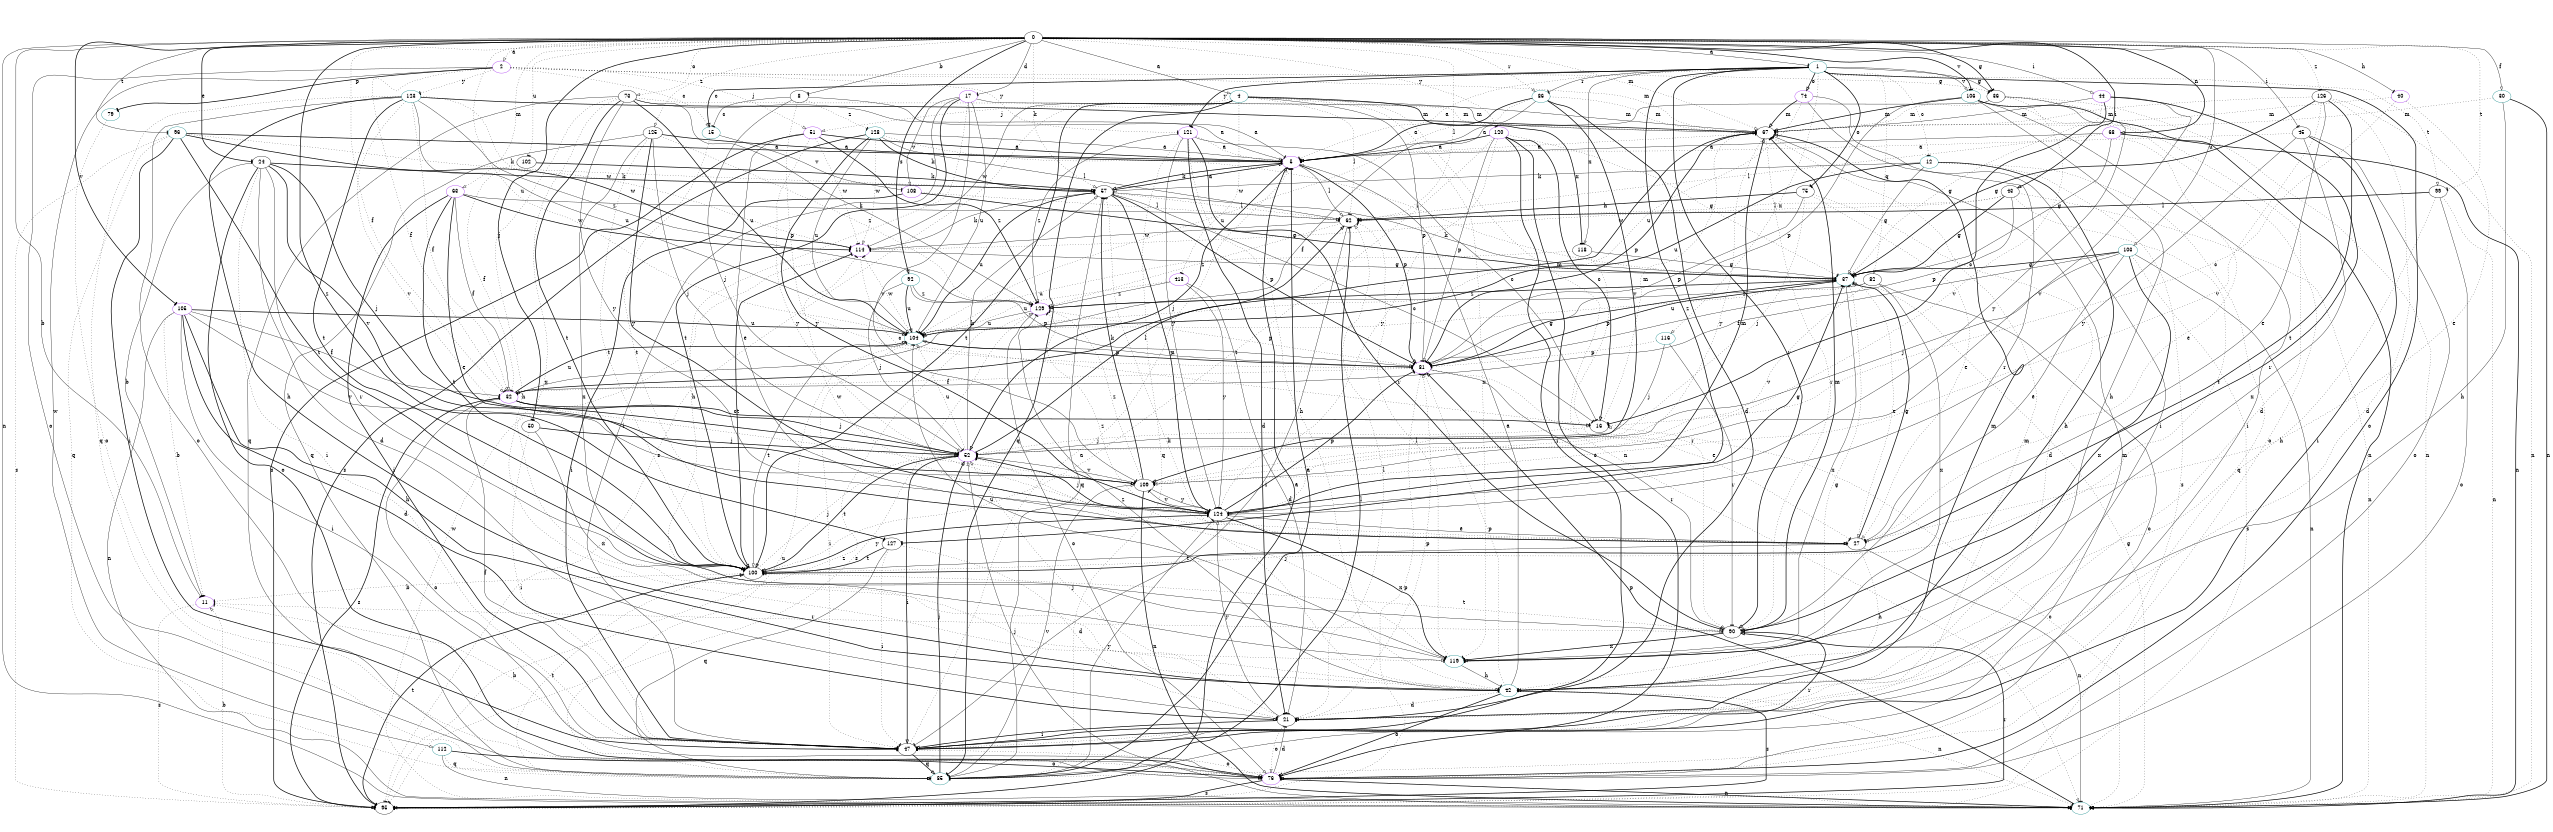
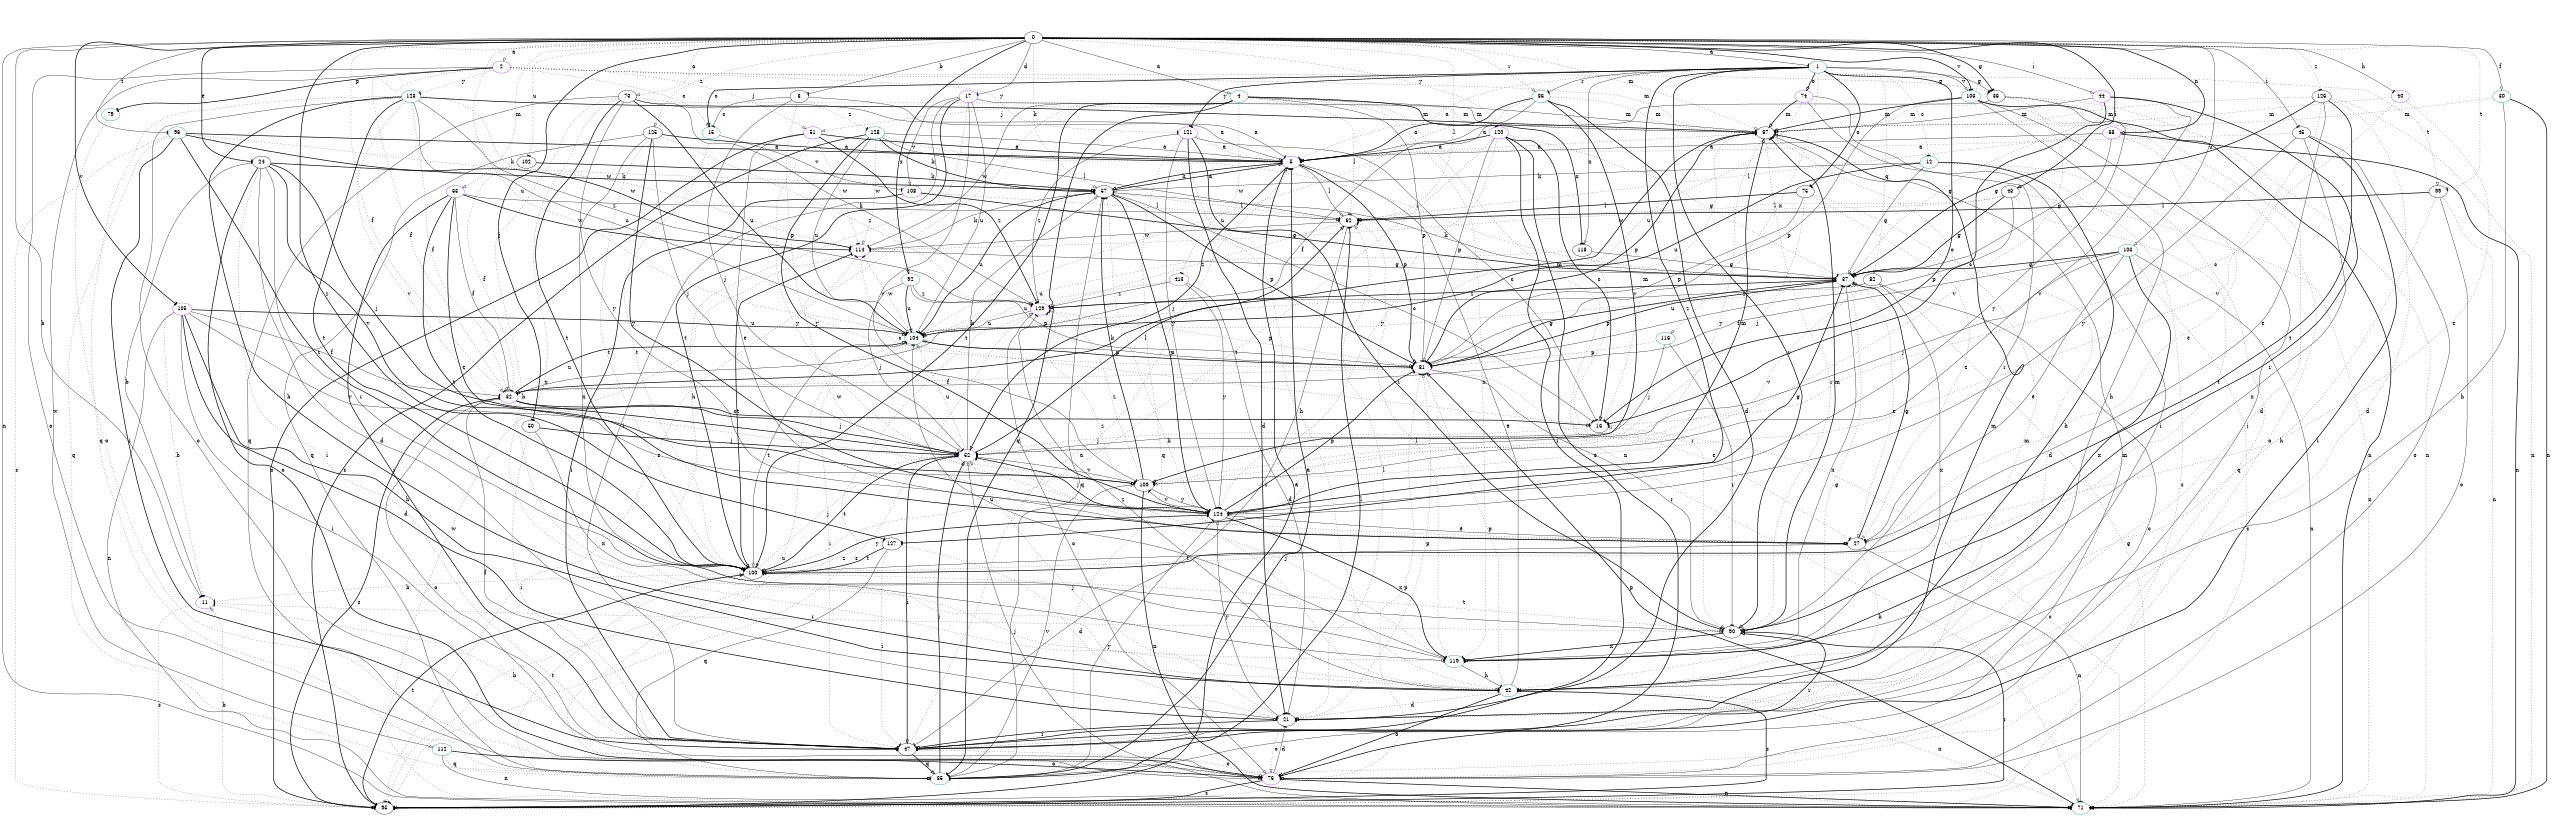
(1605, 206) -> (1605, 206)
(2272, 545) -> (1929, 279)
